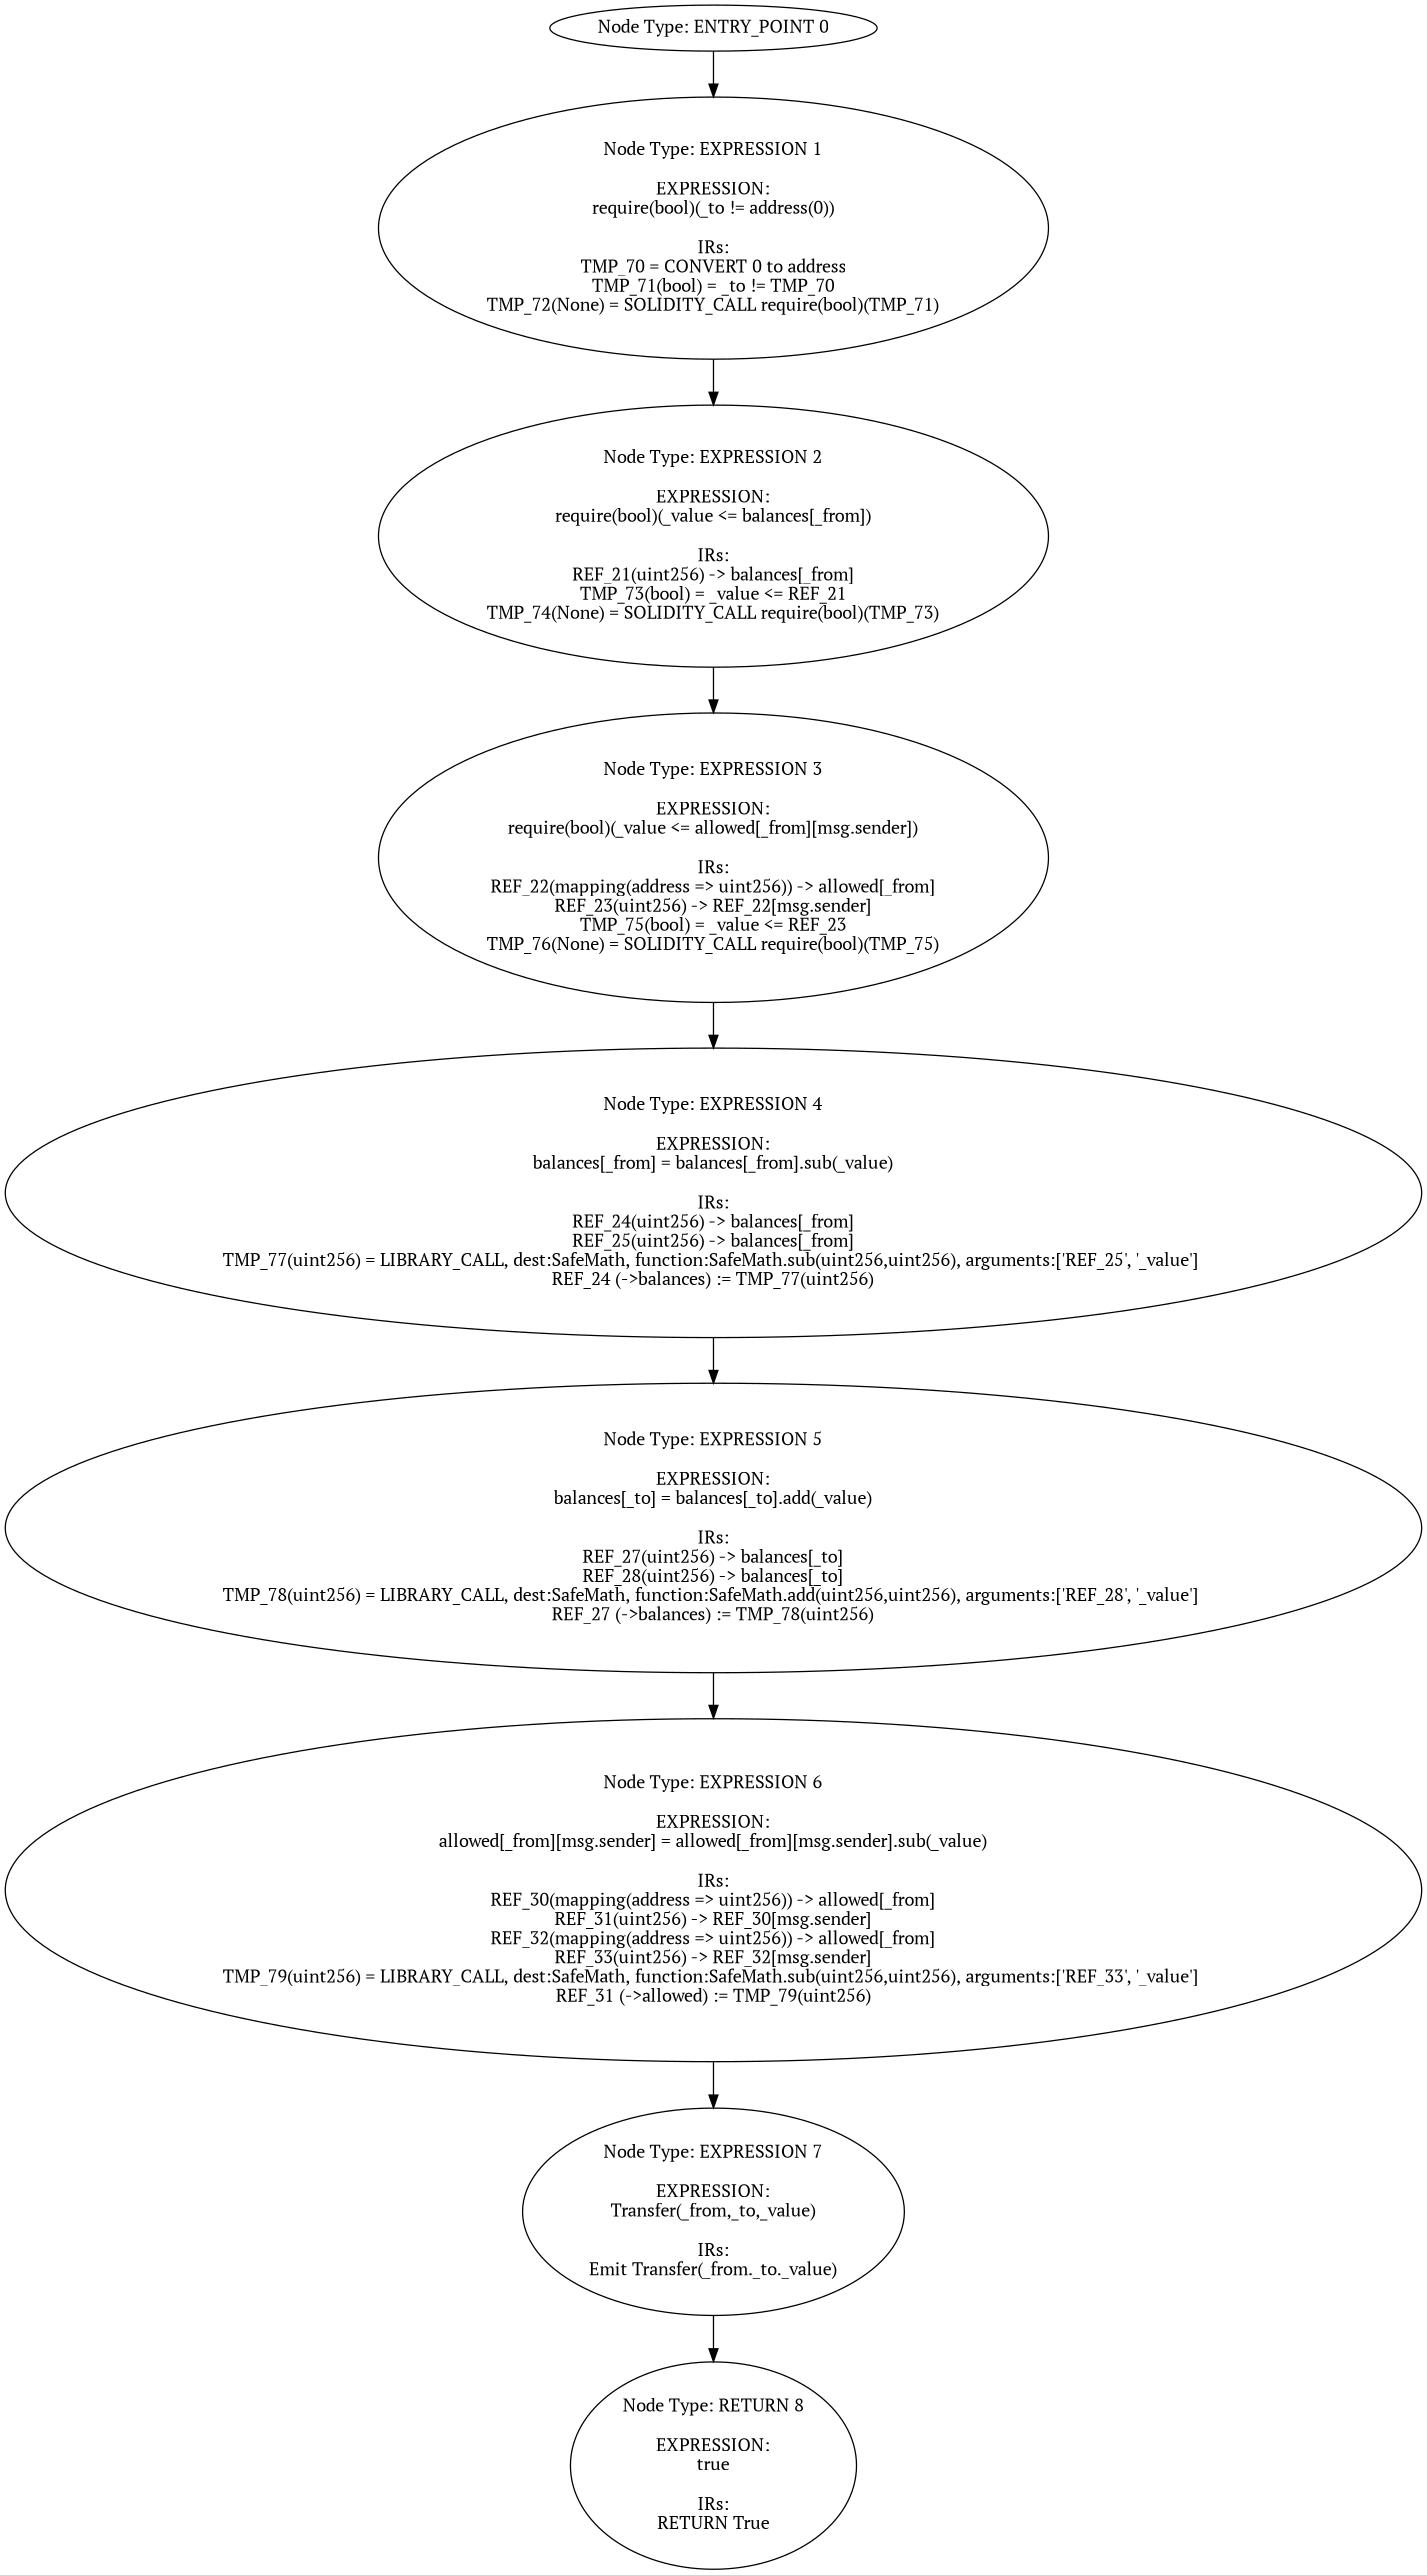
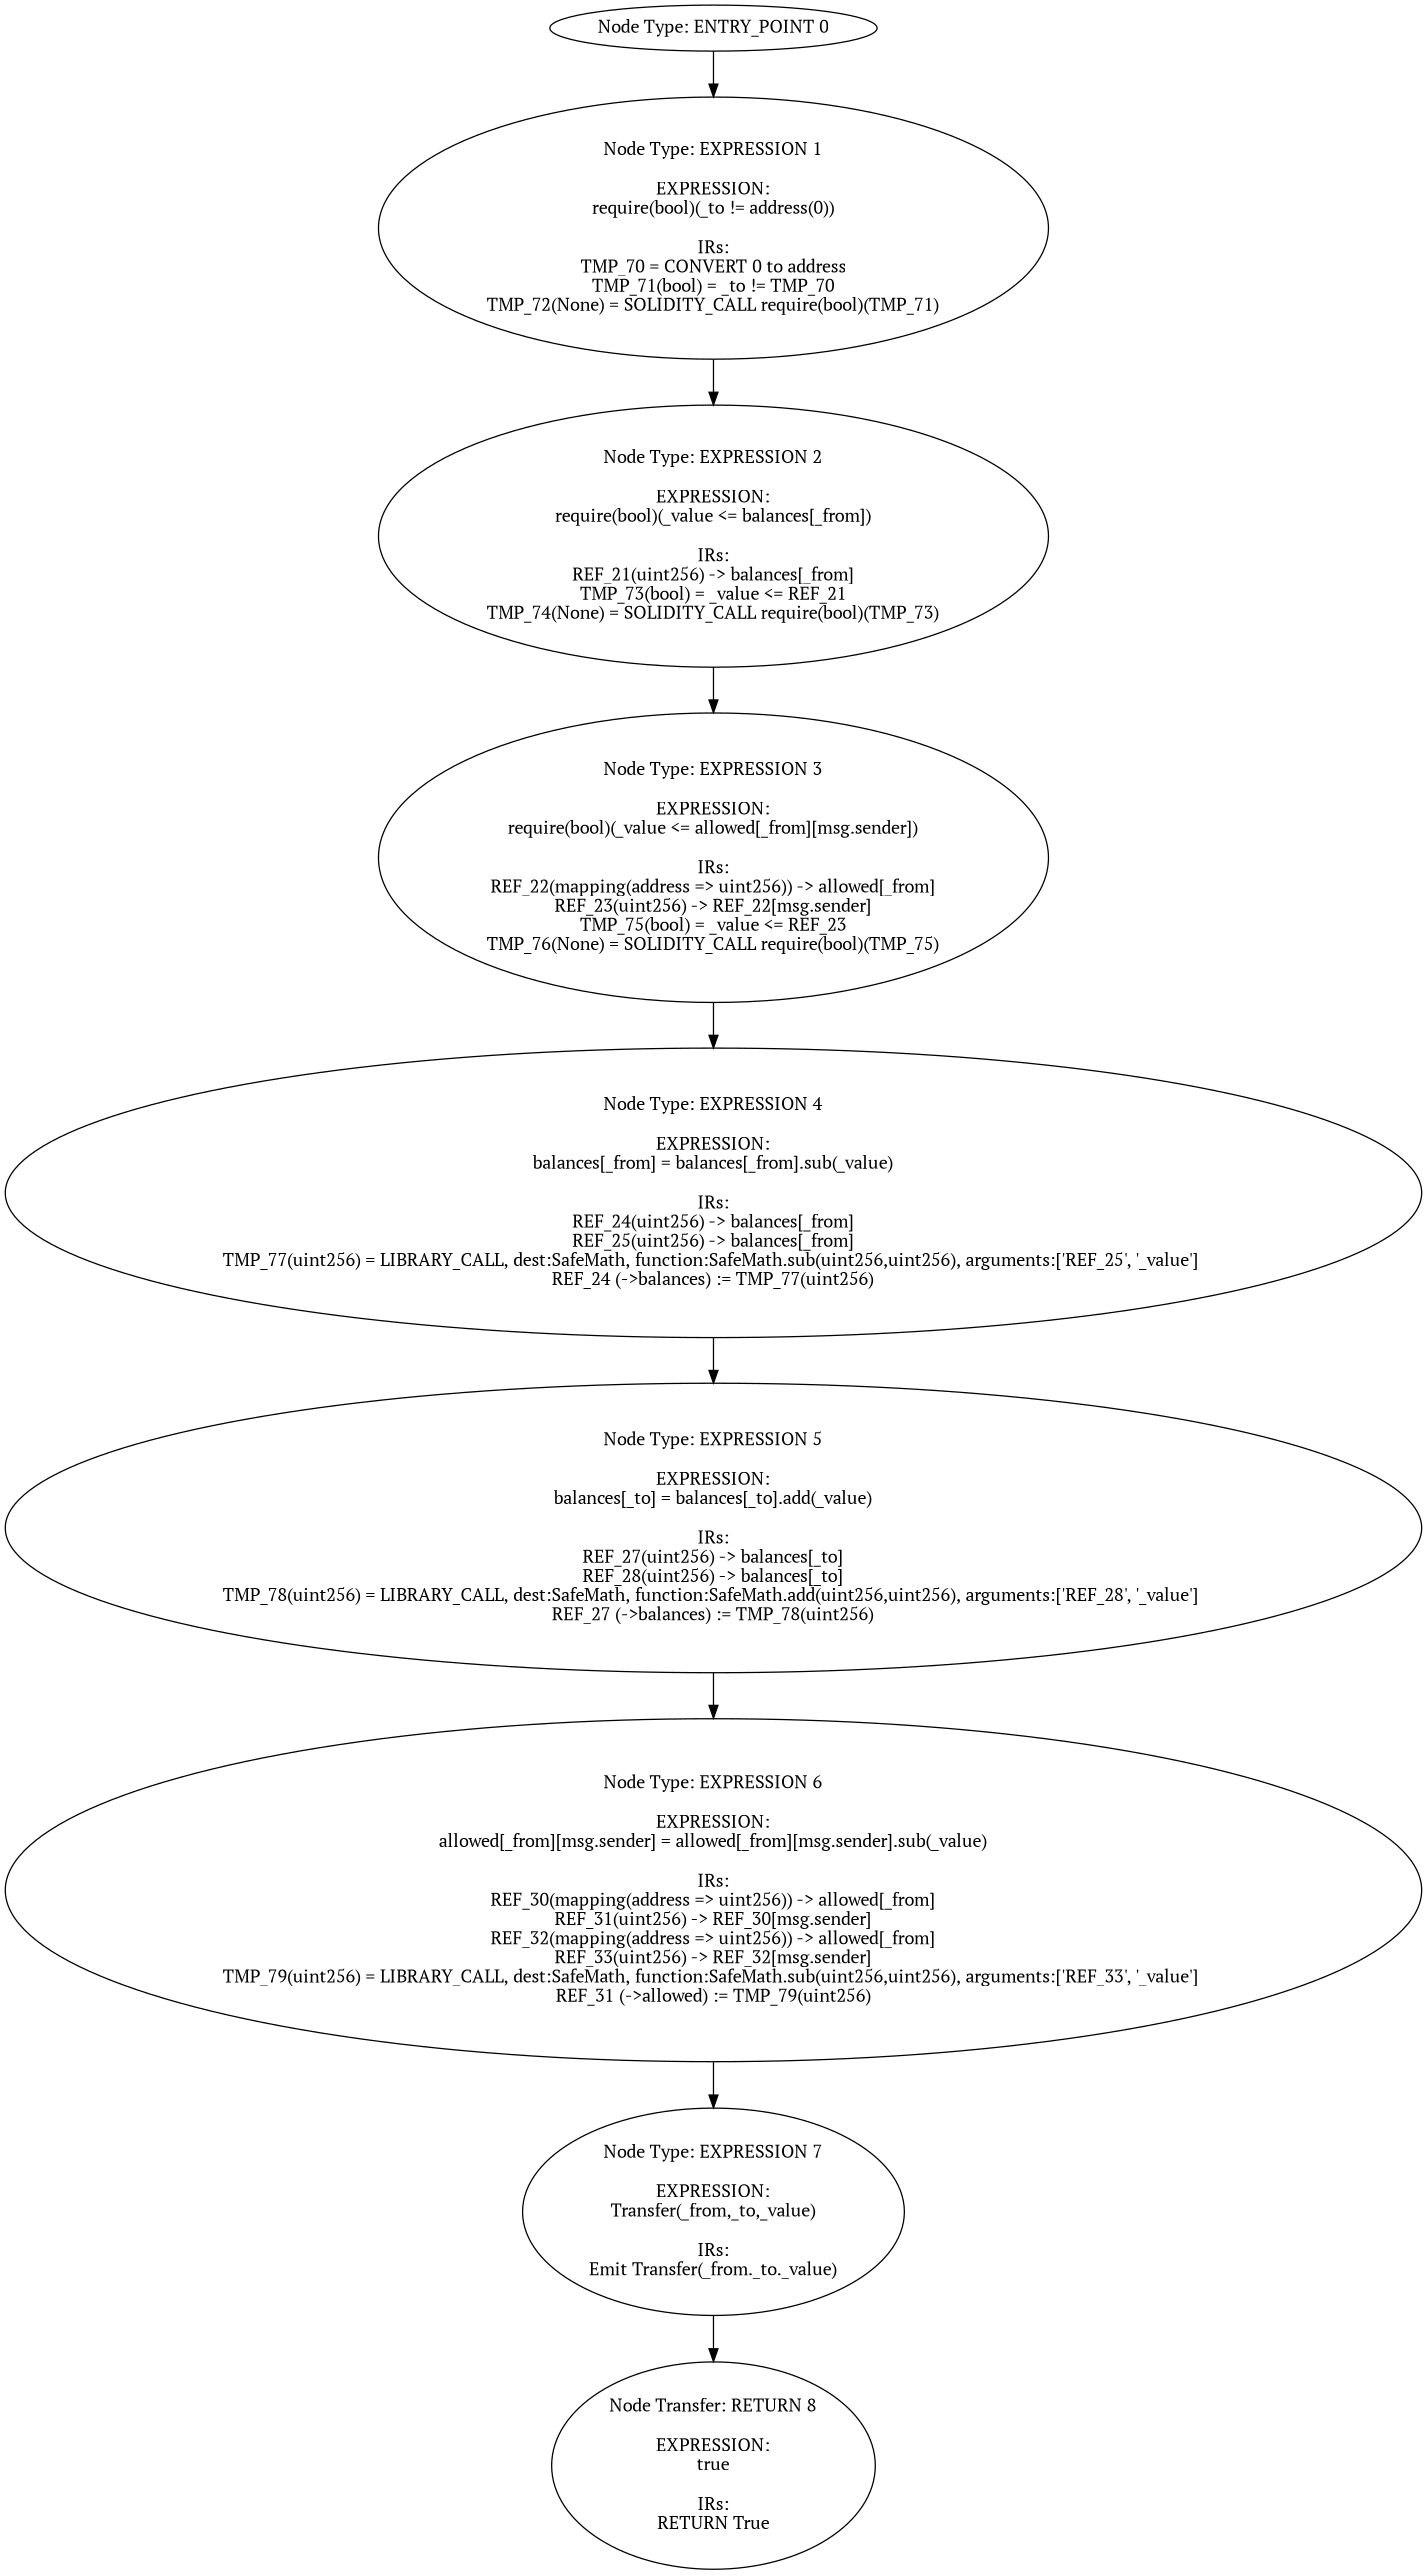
(713, 2466) -> (713, 2466)
